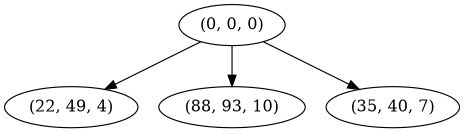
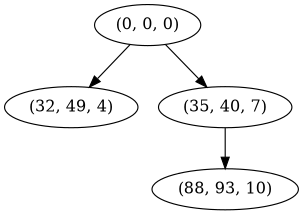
(232, 61) -> (225, 143)
(71, 107) -> (71, 107)
